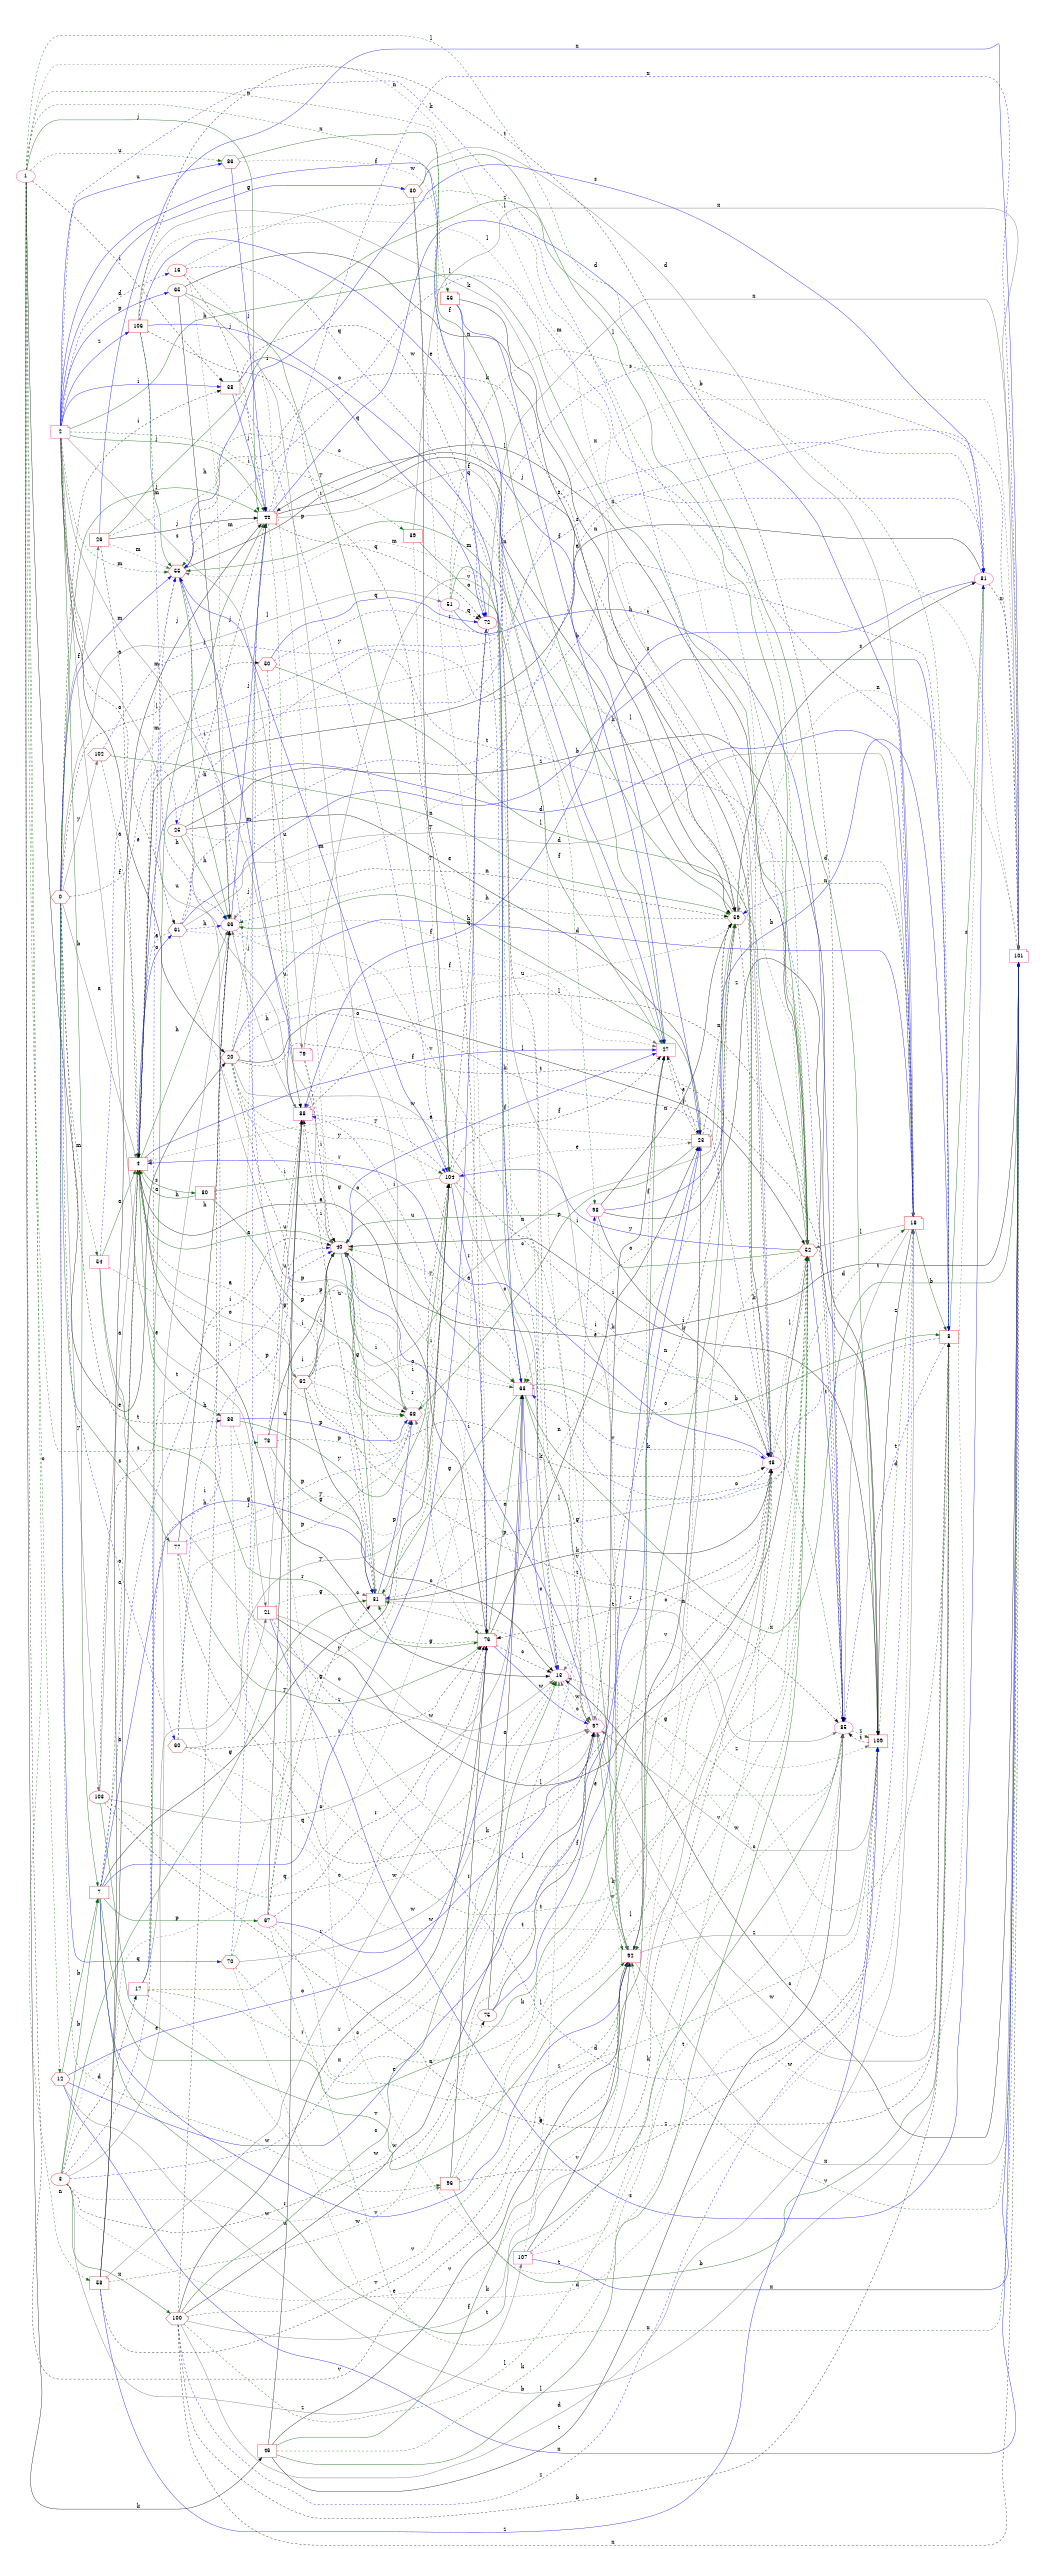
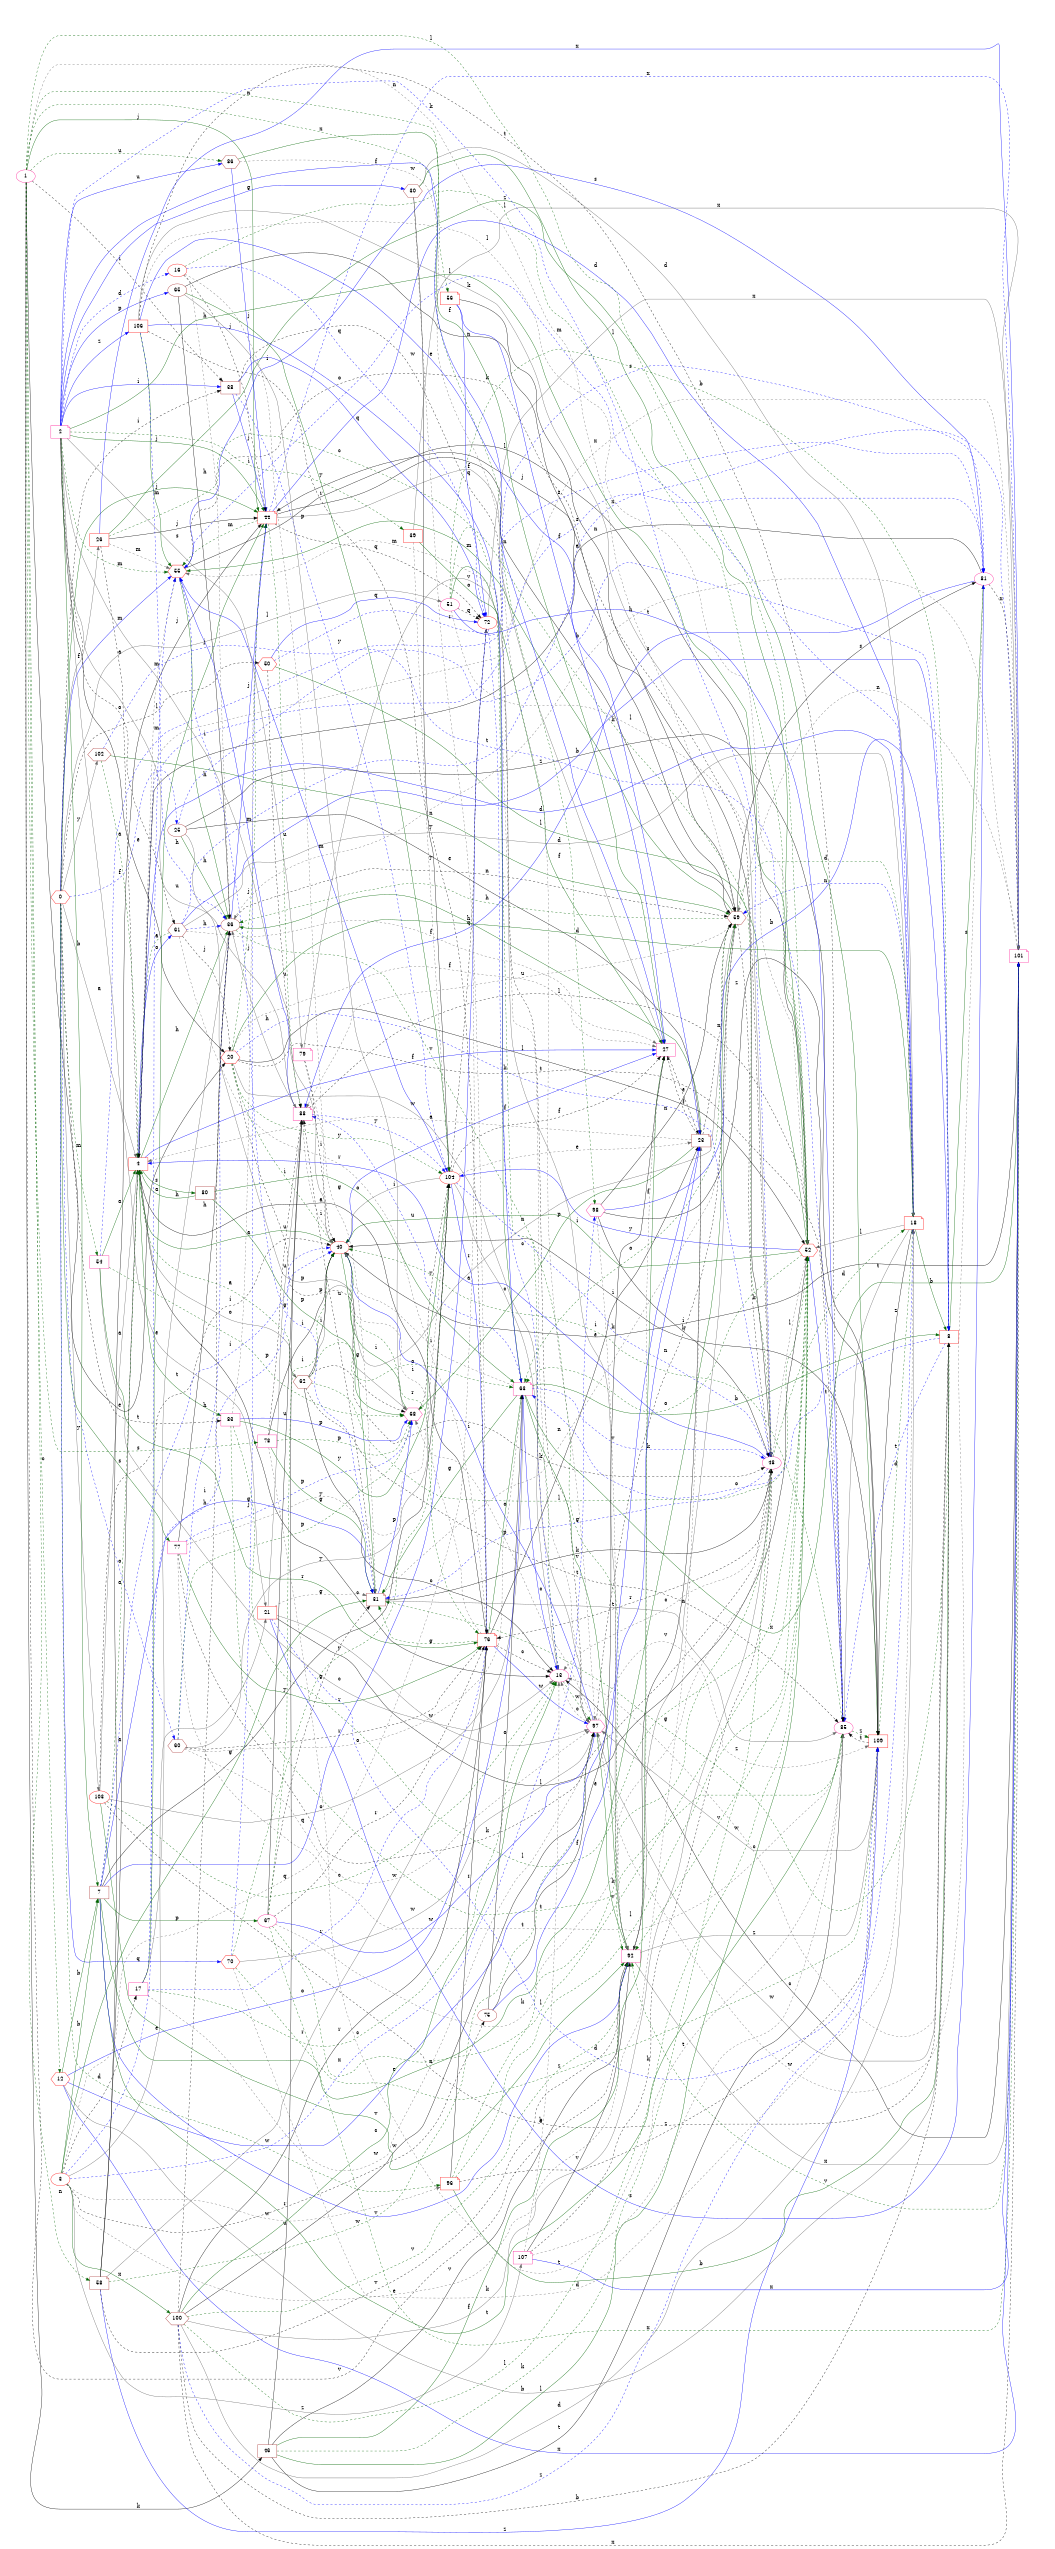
(215, 714) -> (216, 980)
(230, 925) -> (230, 925)
(660, 943) -> (660, 943)
(381, 1074) -> (470, 1689)
